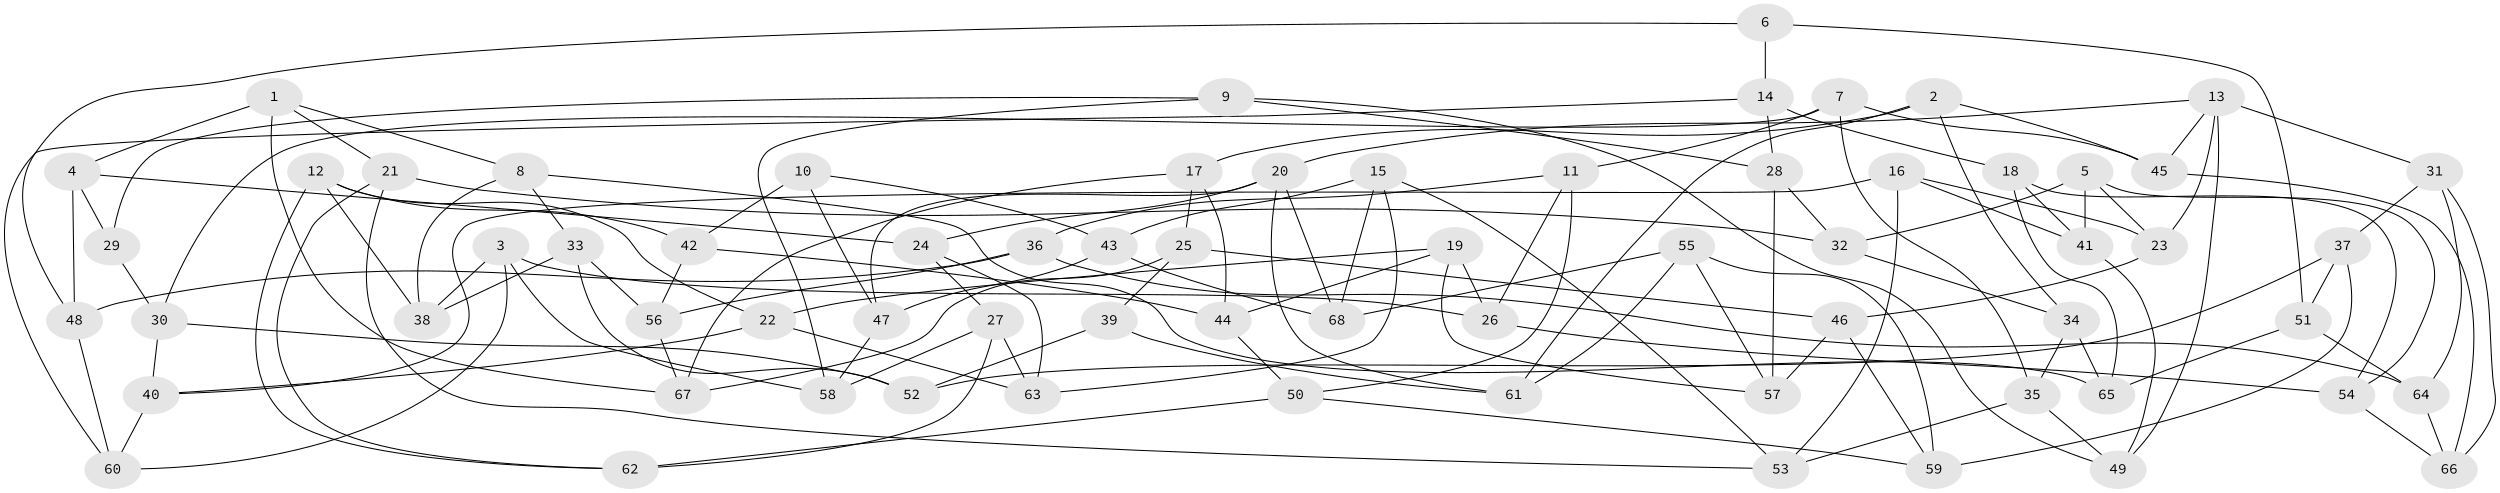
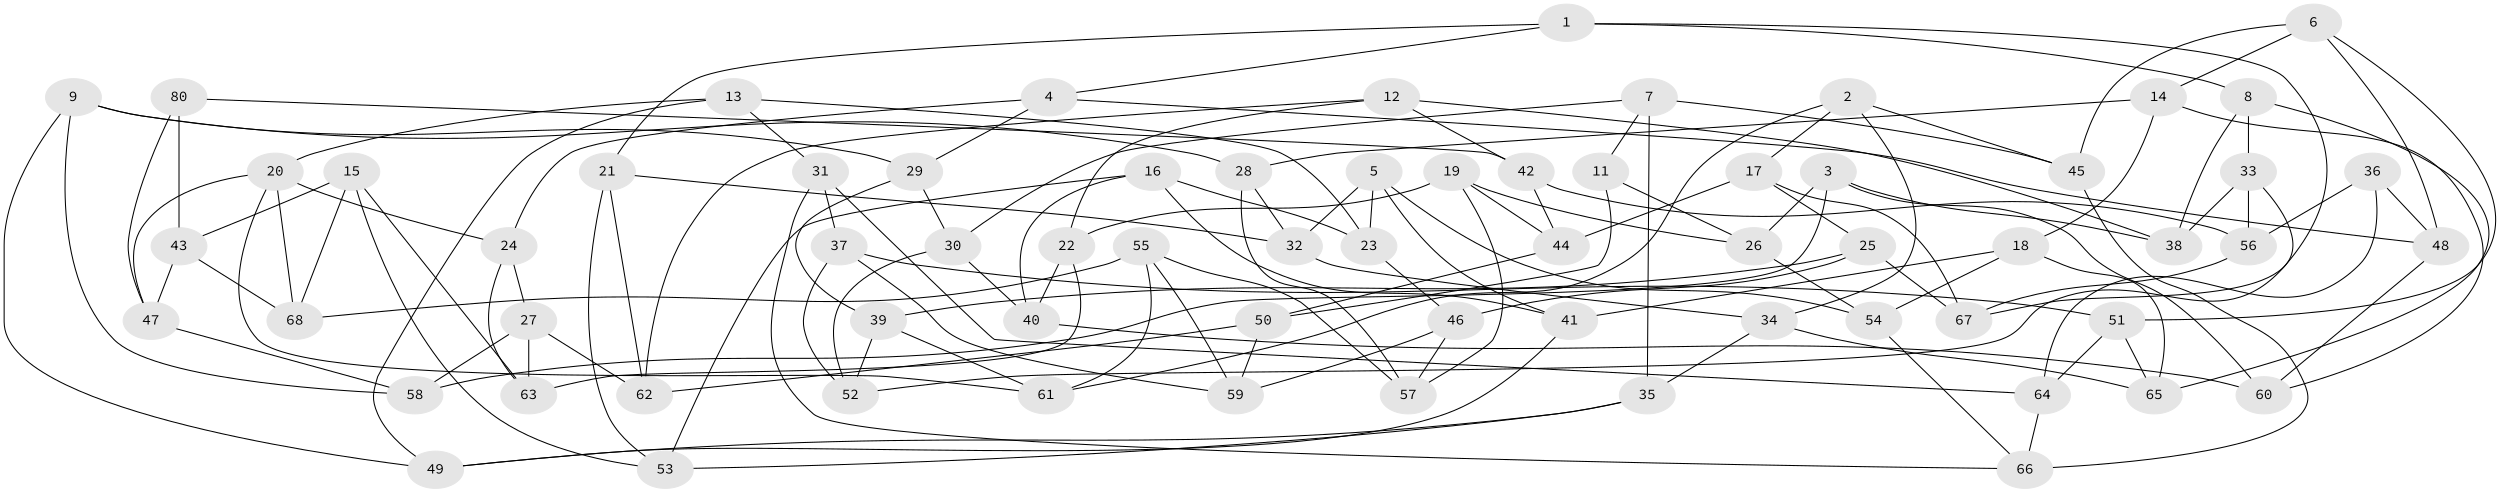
(2188, 135) -> (2159, 55)
(803, 172) -> (179, 97)
(1225, 201) -> none
none -> (796, 247)
